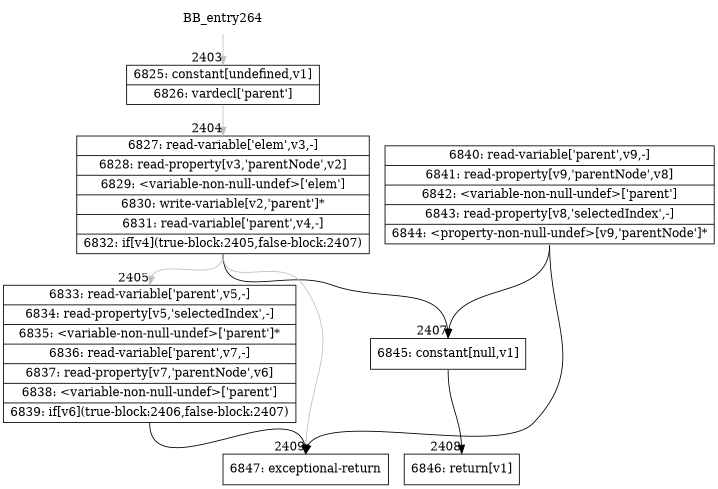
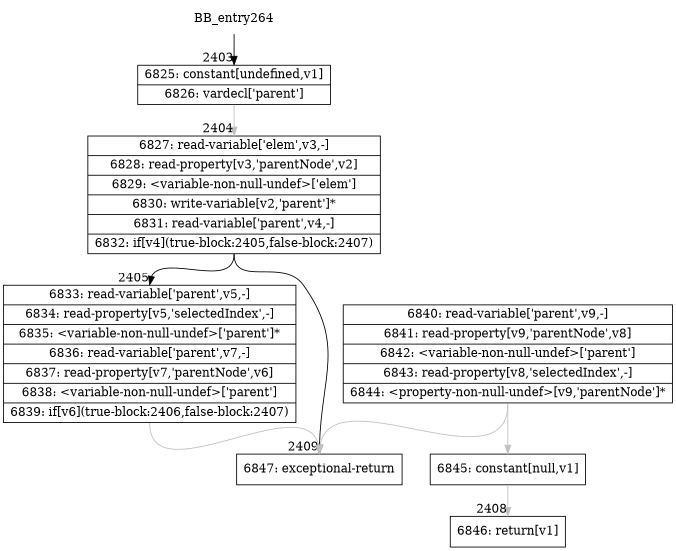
(223, 45) -> (234, 45)
(191, 270) -> (196, 270)
(335, 286) -> none
(503, 290) -> (508, 425)
(319, 317) -> (322, 322)
(454, 408) -> (508, 496)
(513, 433) -> (418, 430)
(223, 439) -> (230, 439)
